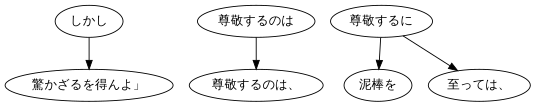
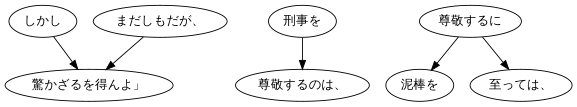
none -> (160, 21)
(256, 21) -> (302, 21)
